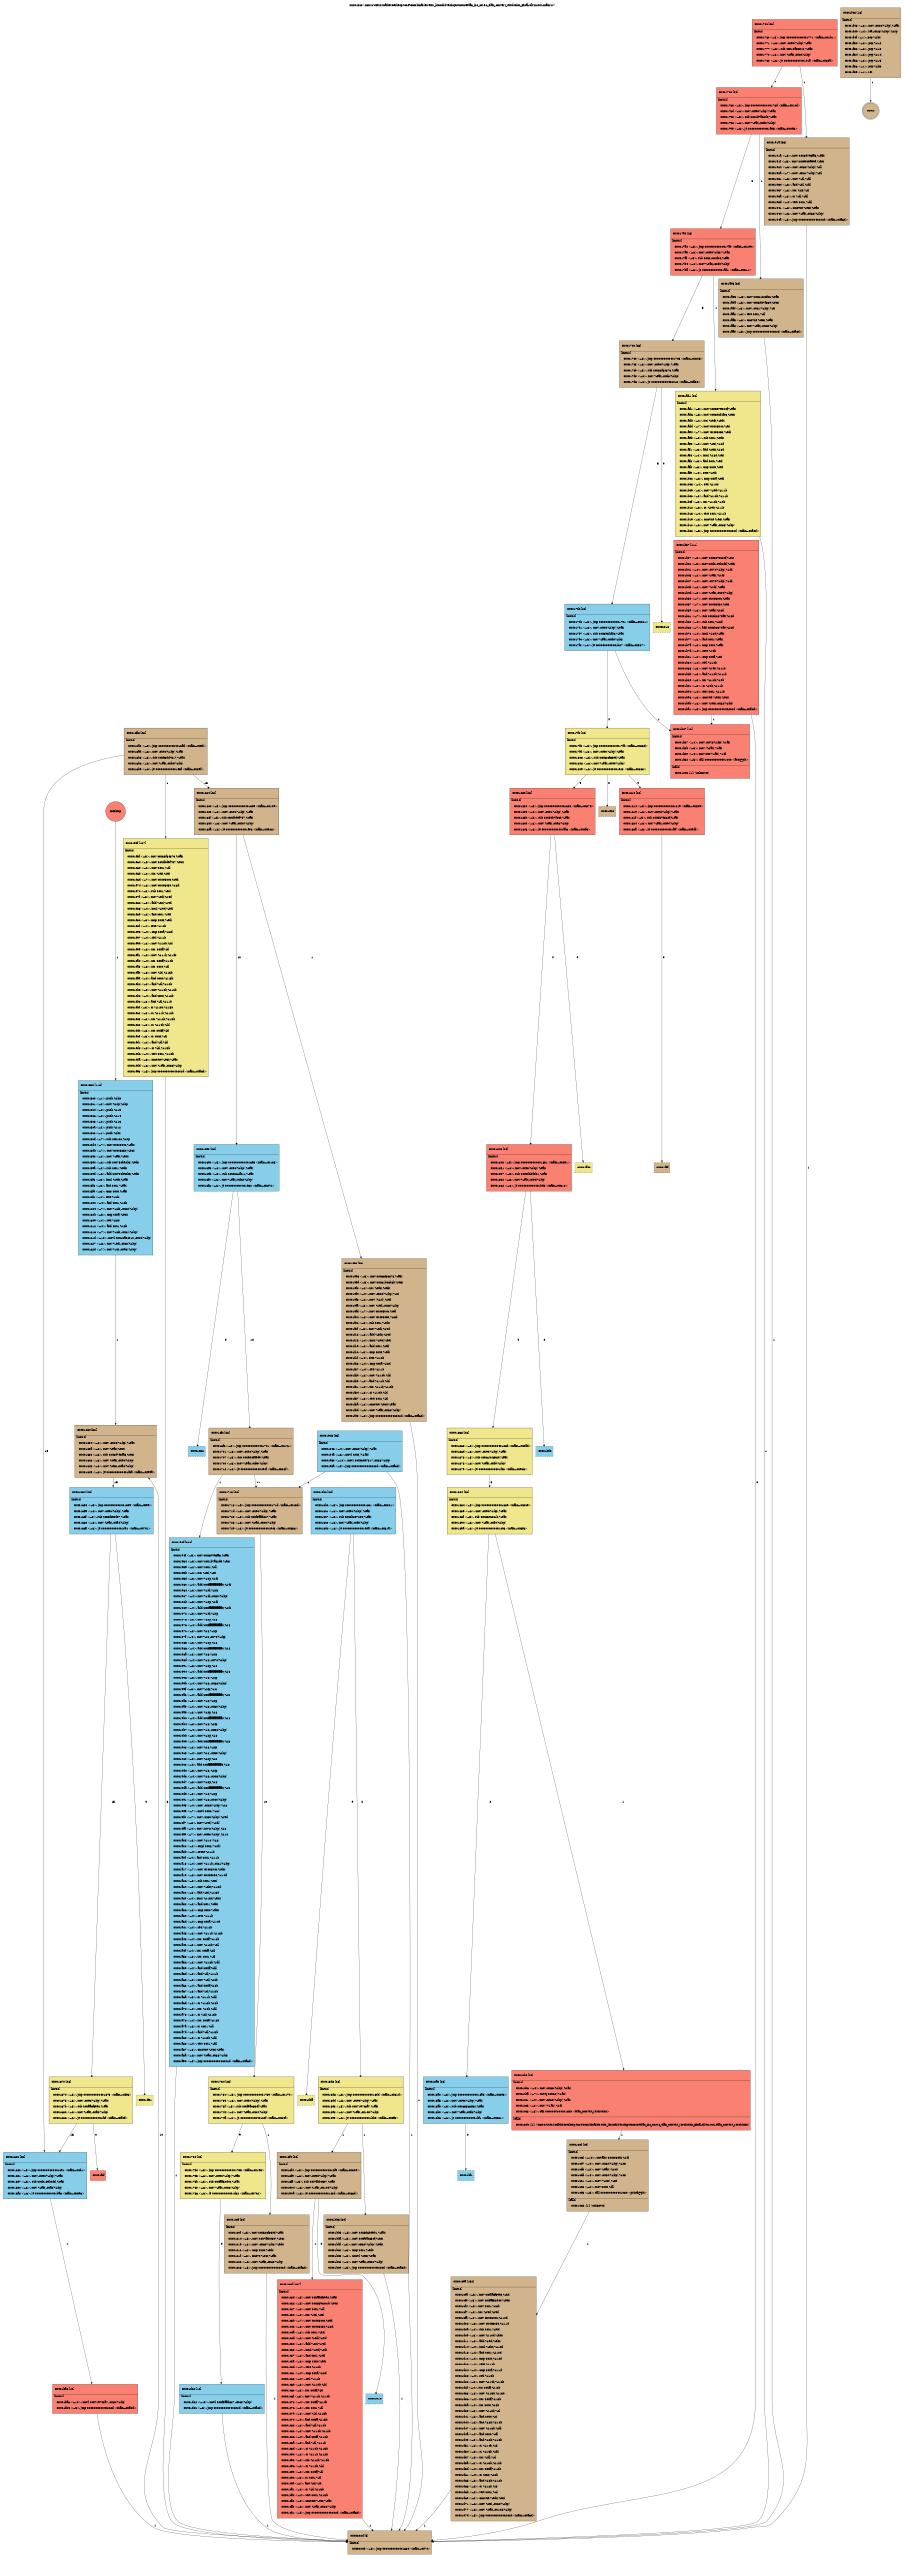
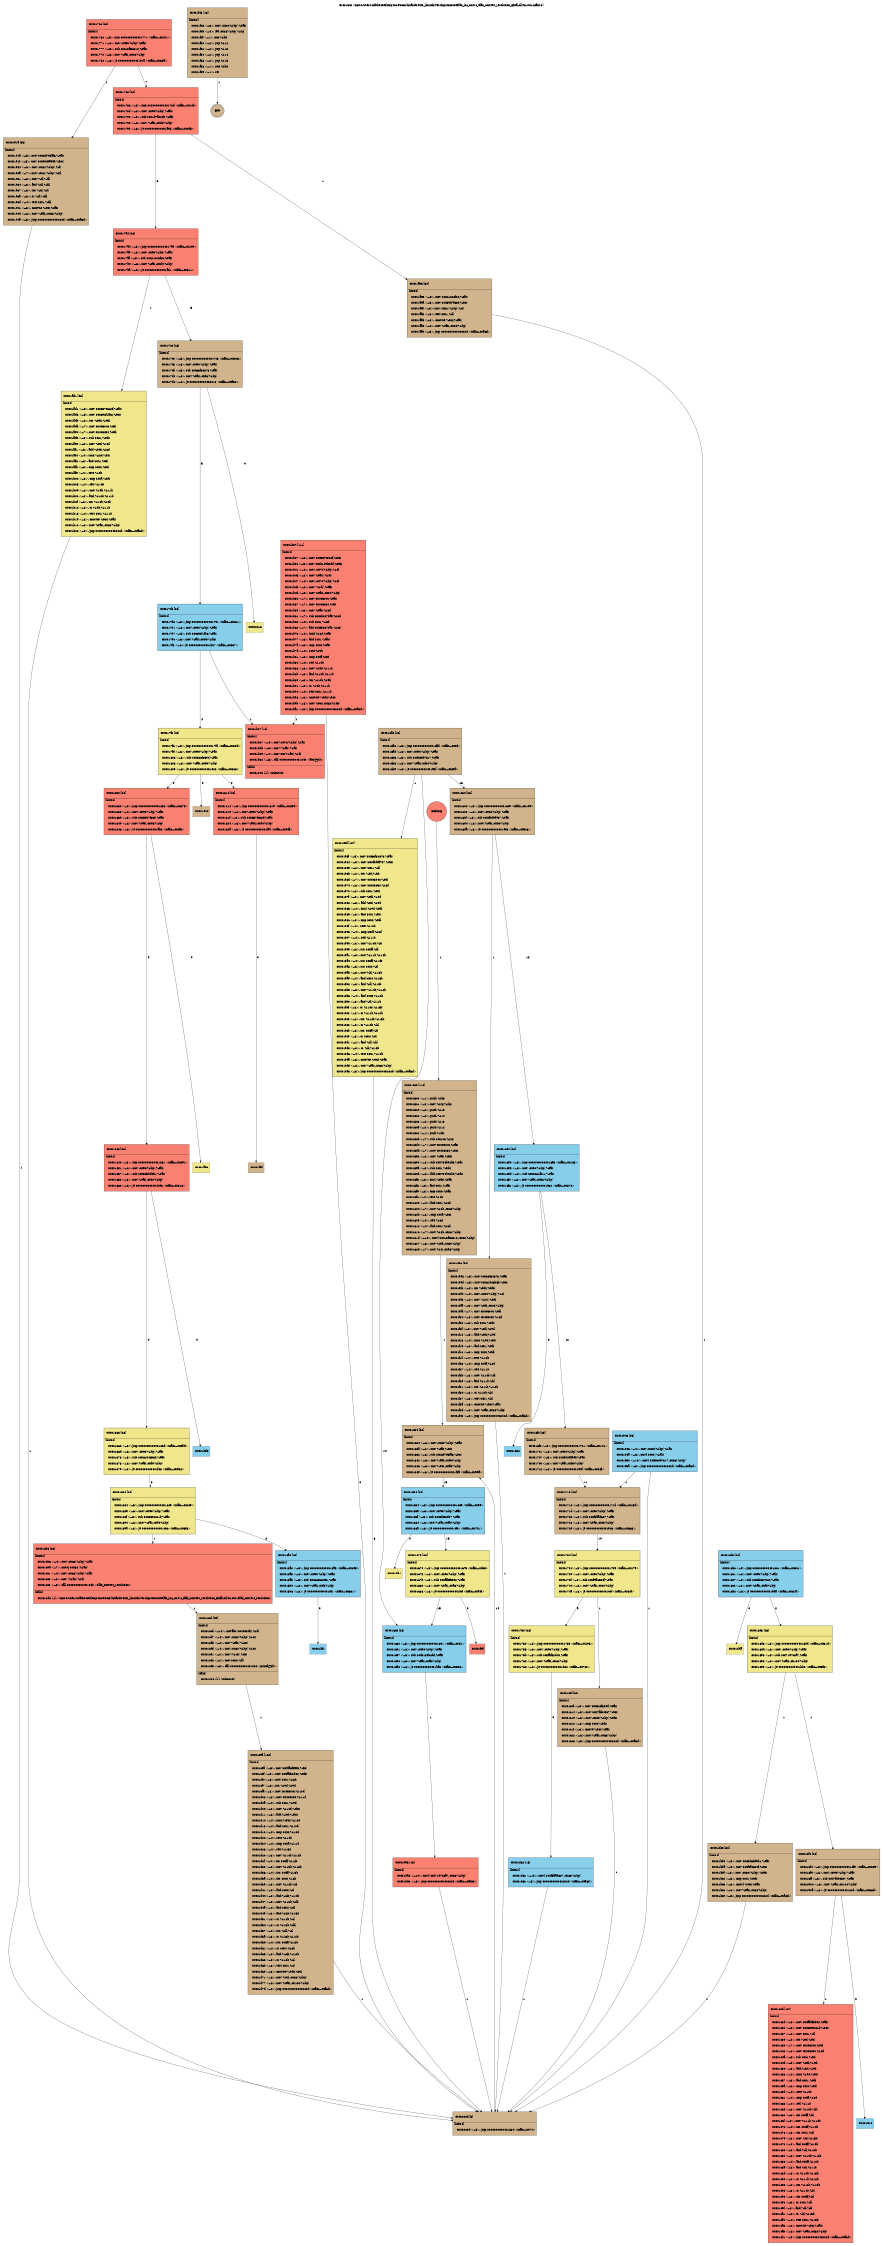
(871, 111) -> (217, 111)
(116, 1168) -> (439, 1168)
(212, 1802) -> none
(367, 2524) -> none
